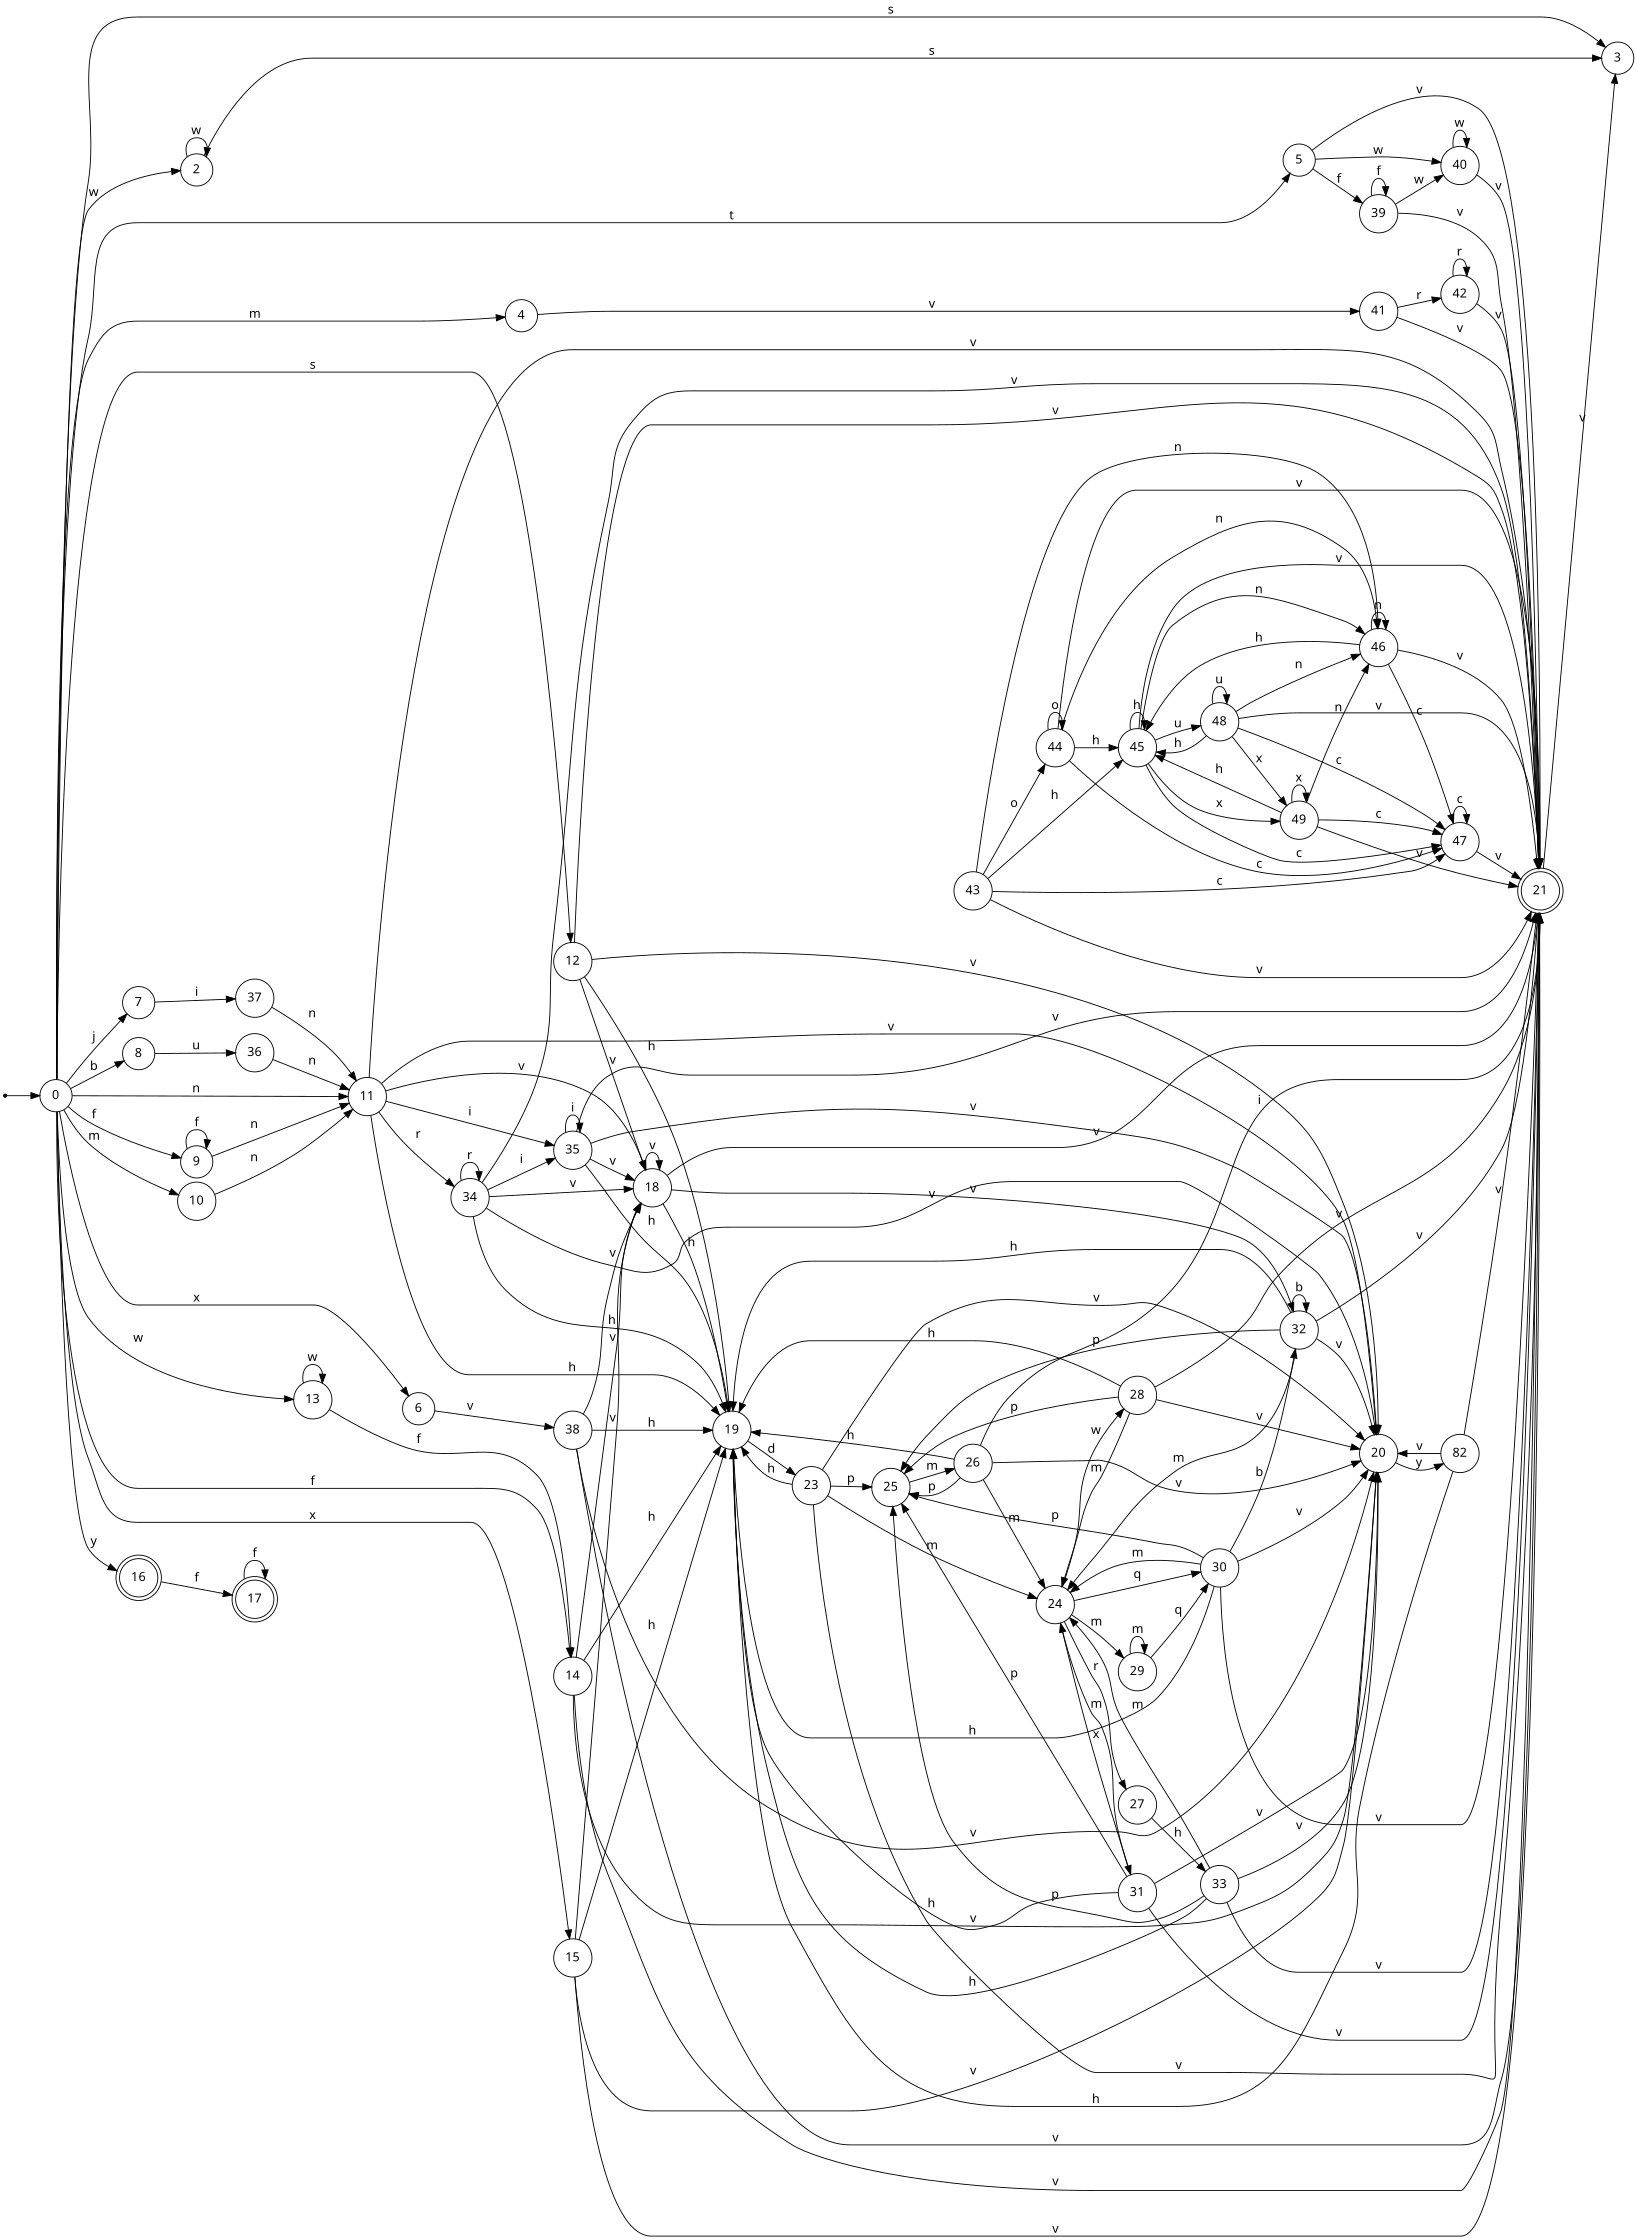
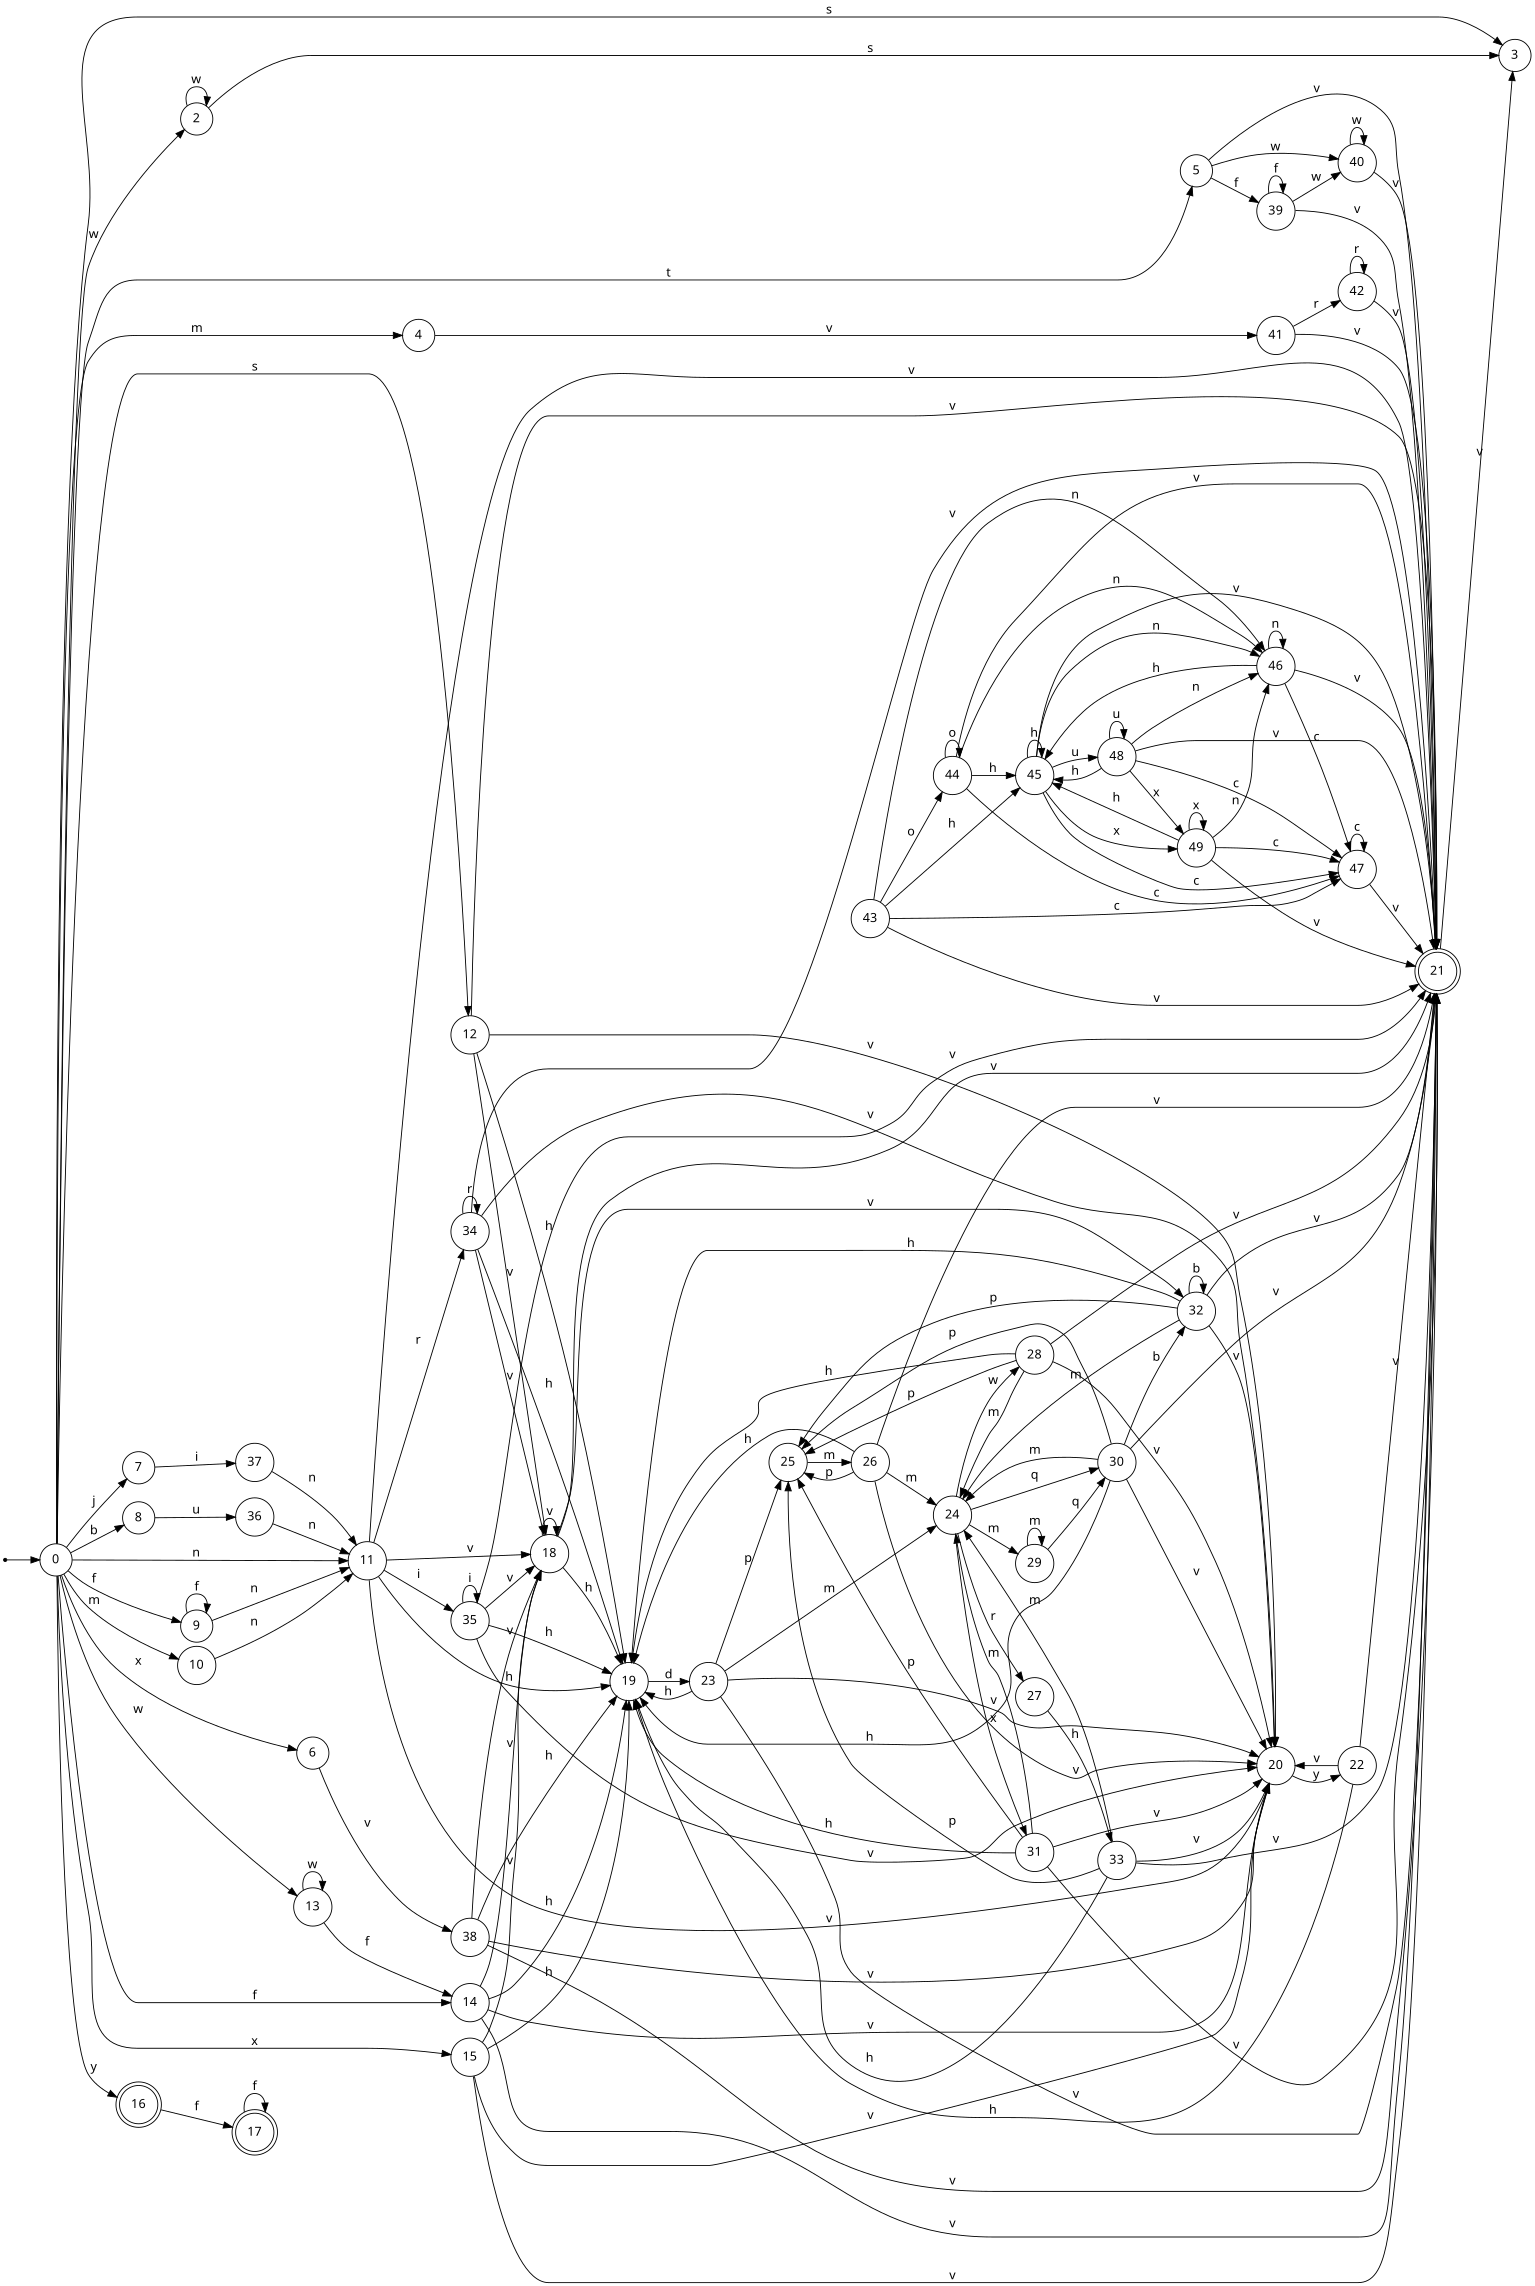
(1259, 1101) -> (1157, 1101)
(517, 1176) -> none
(1460, 1453) -> (1357, 1766)
